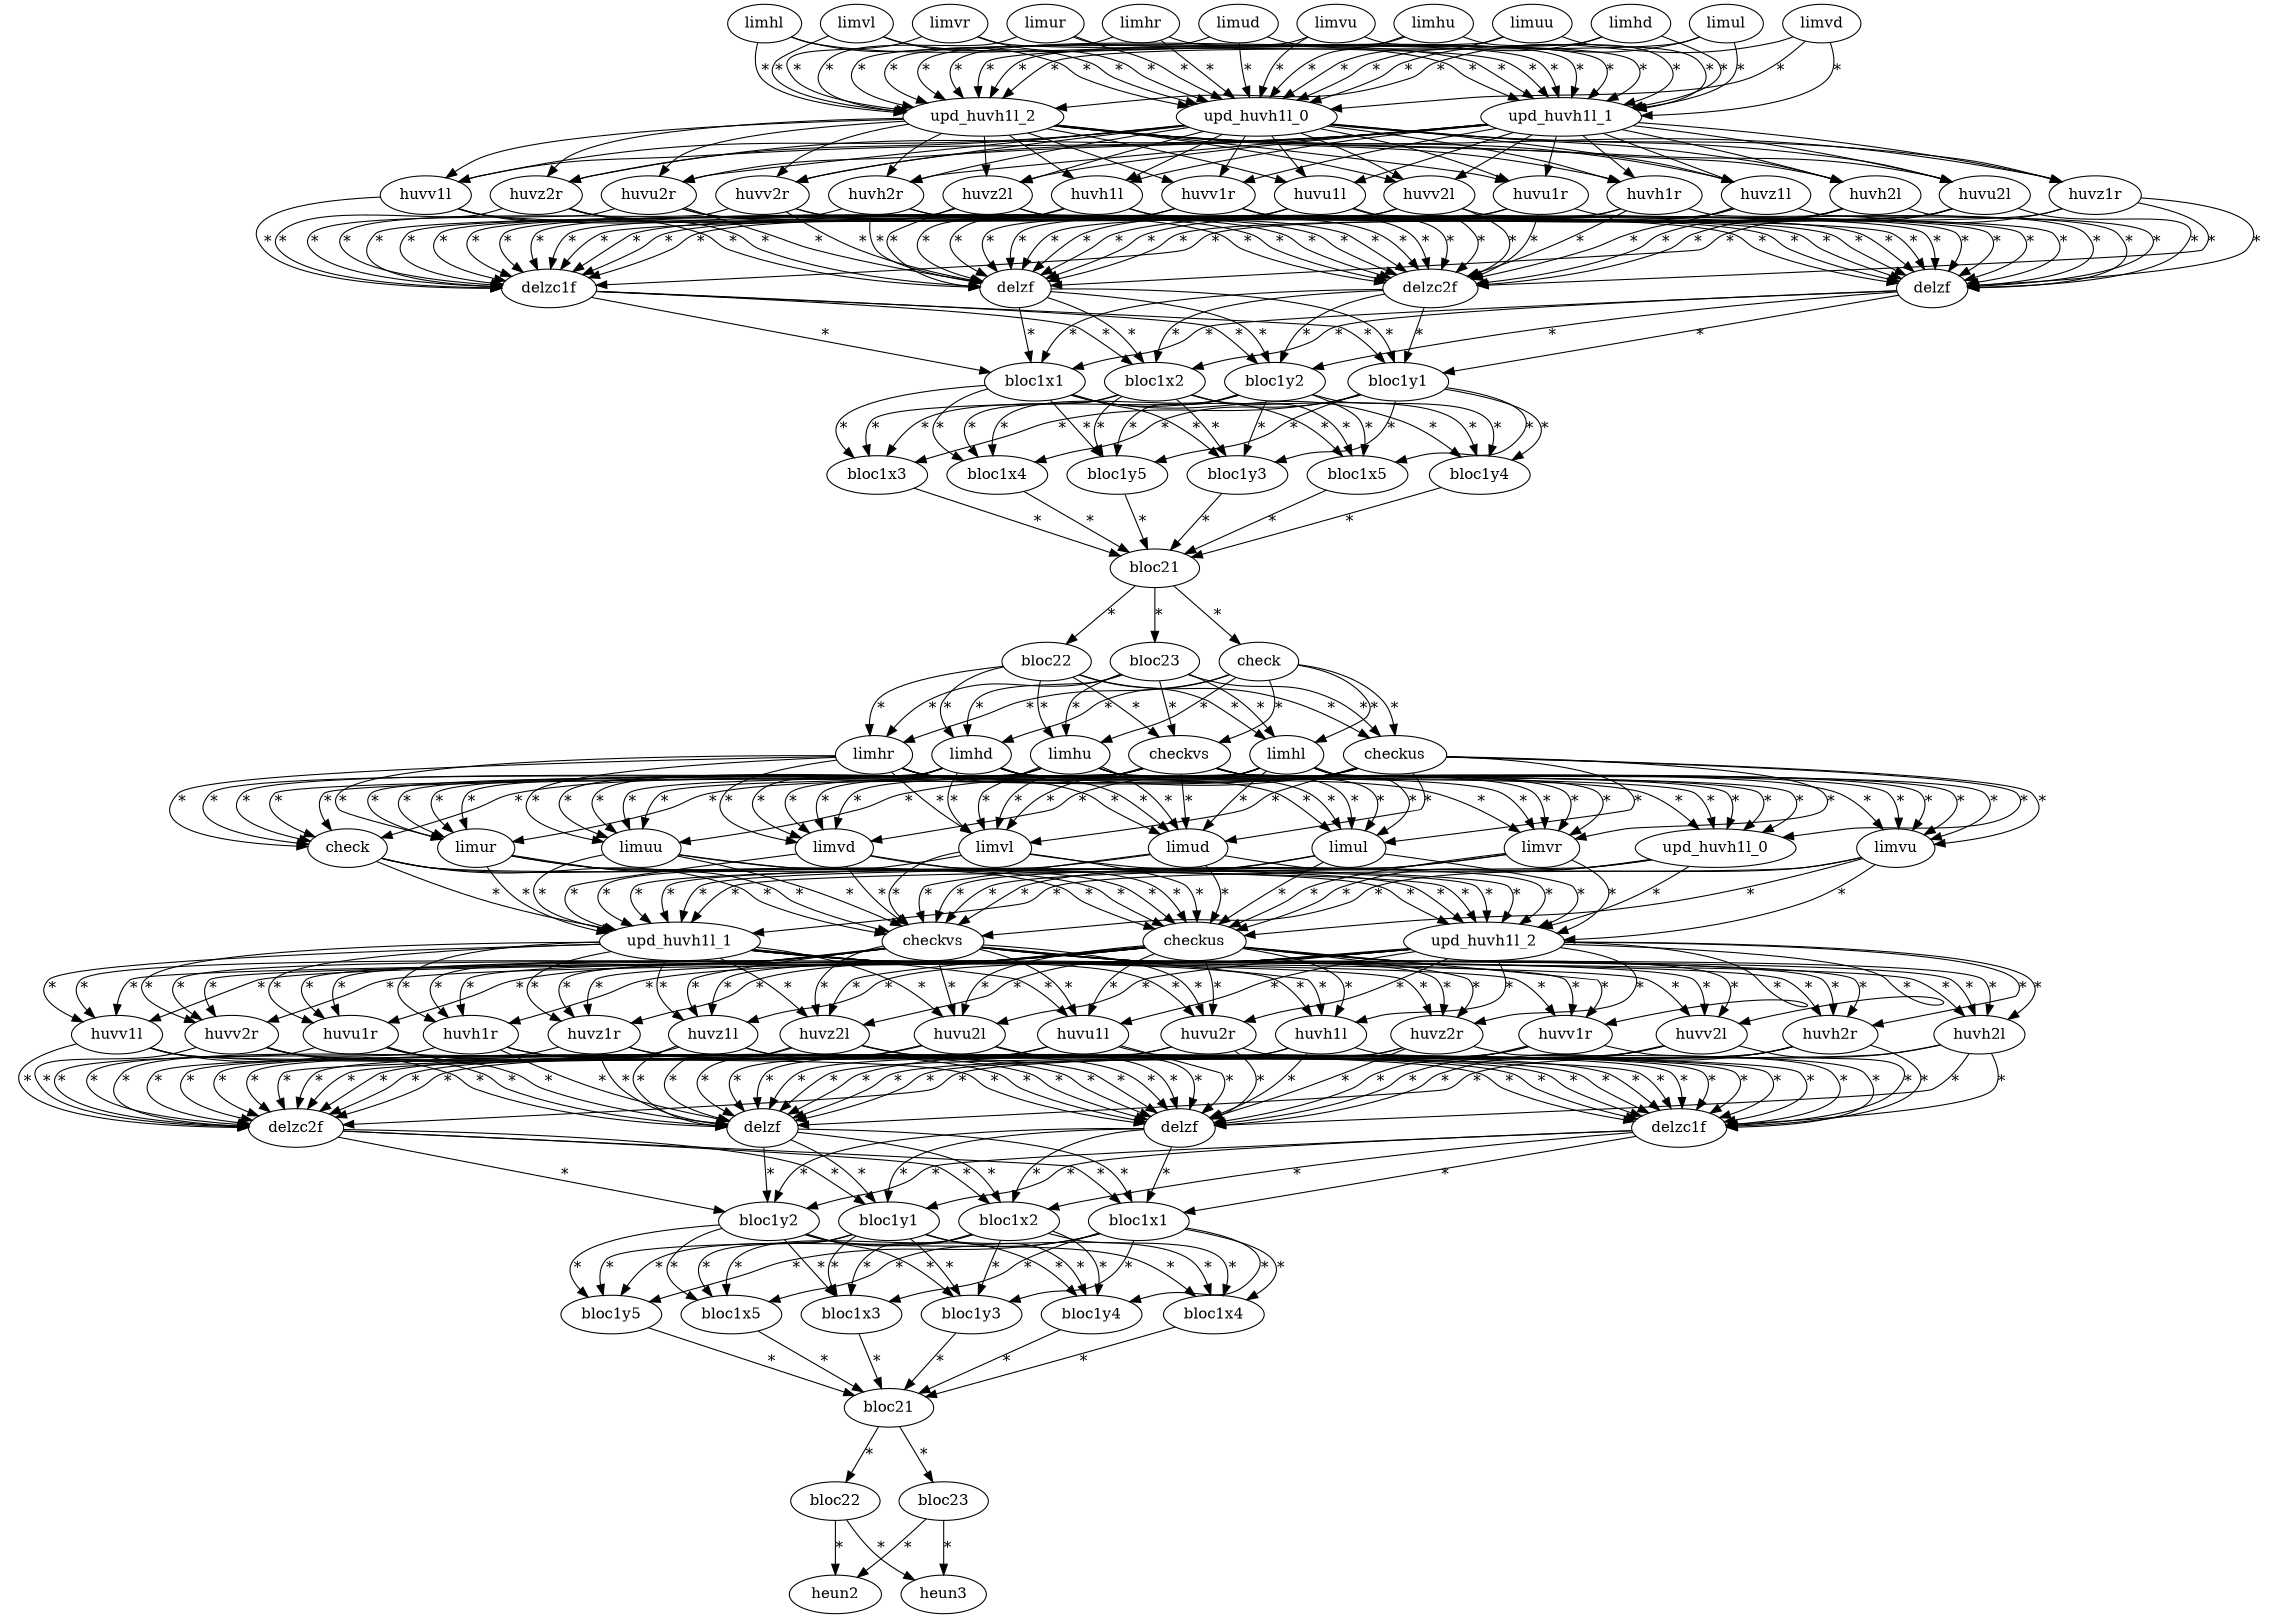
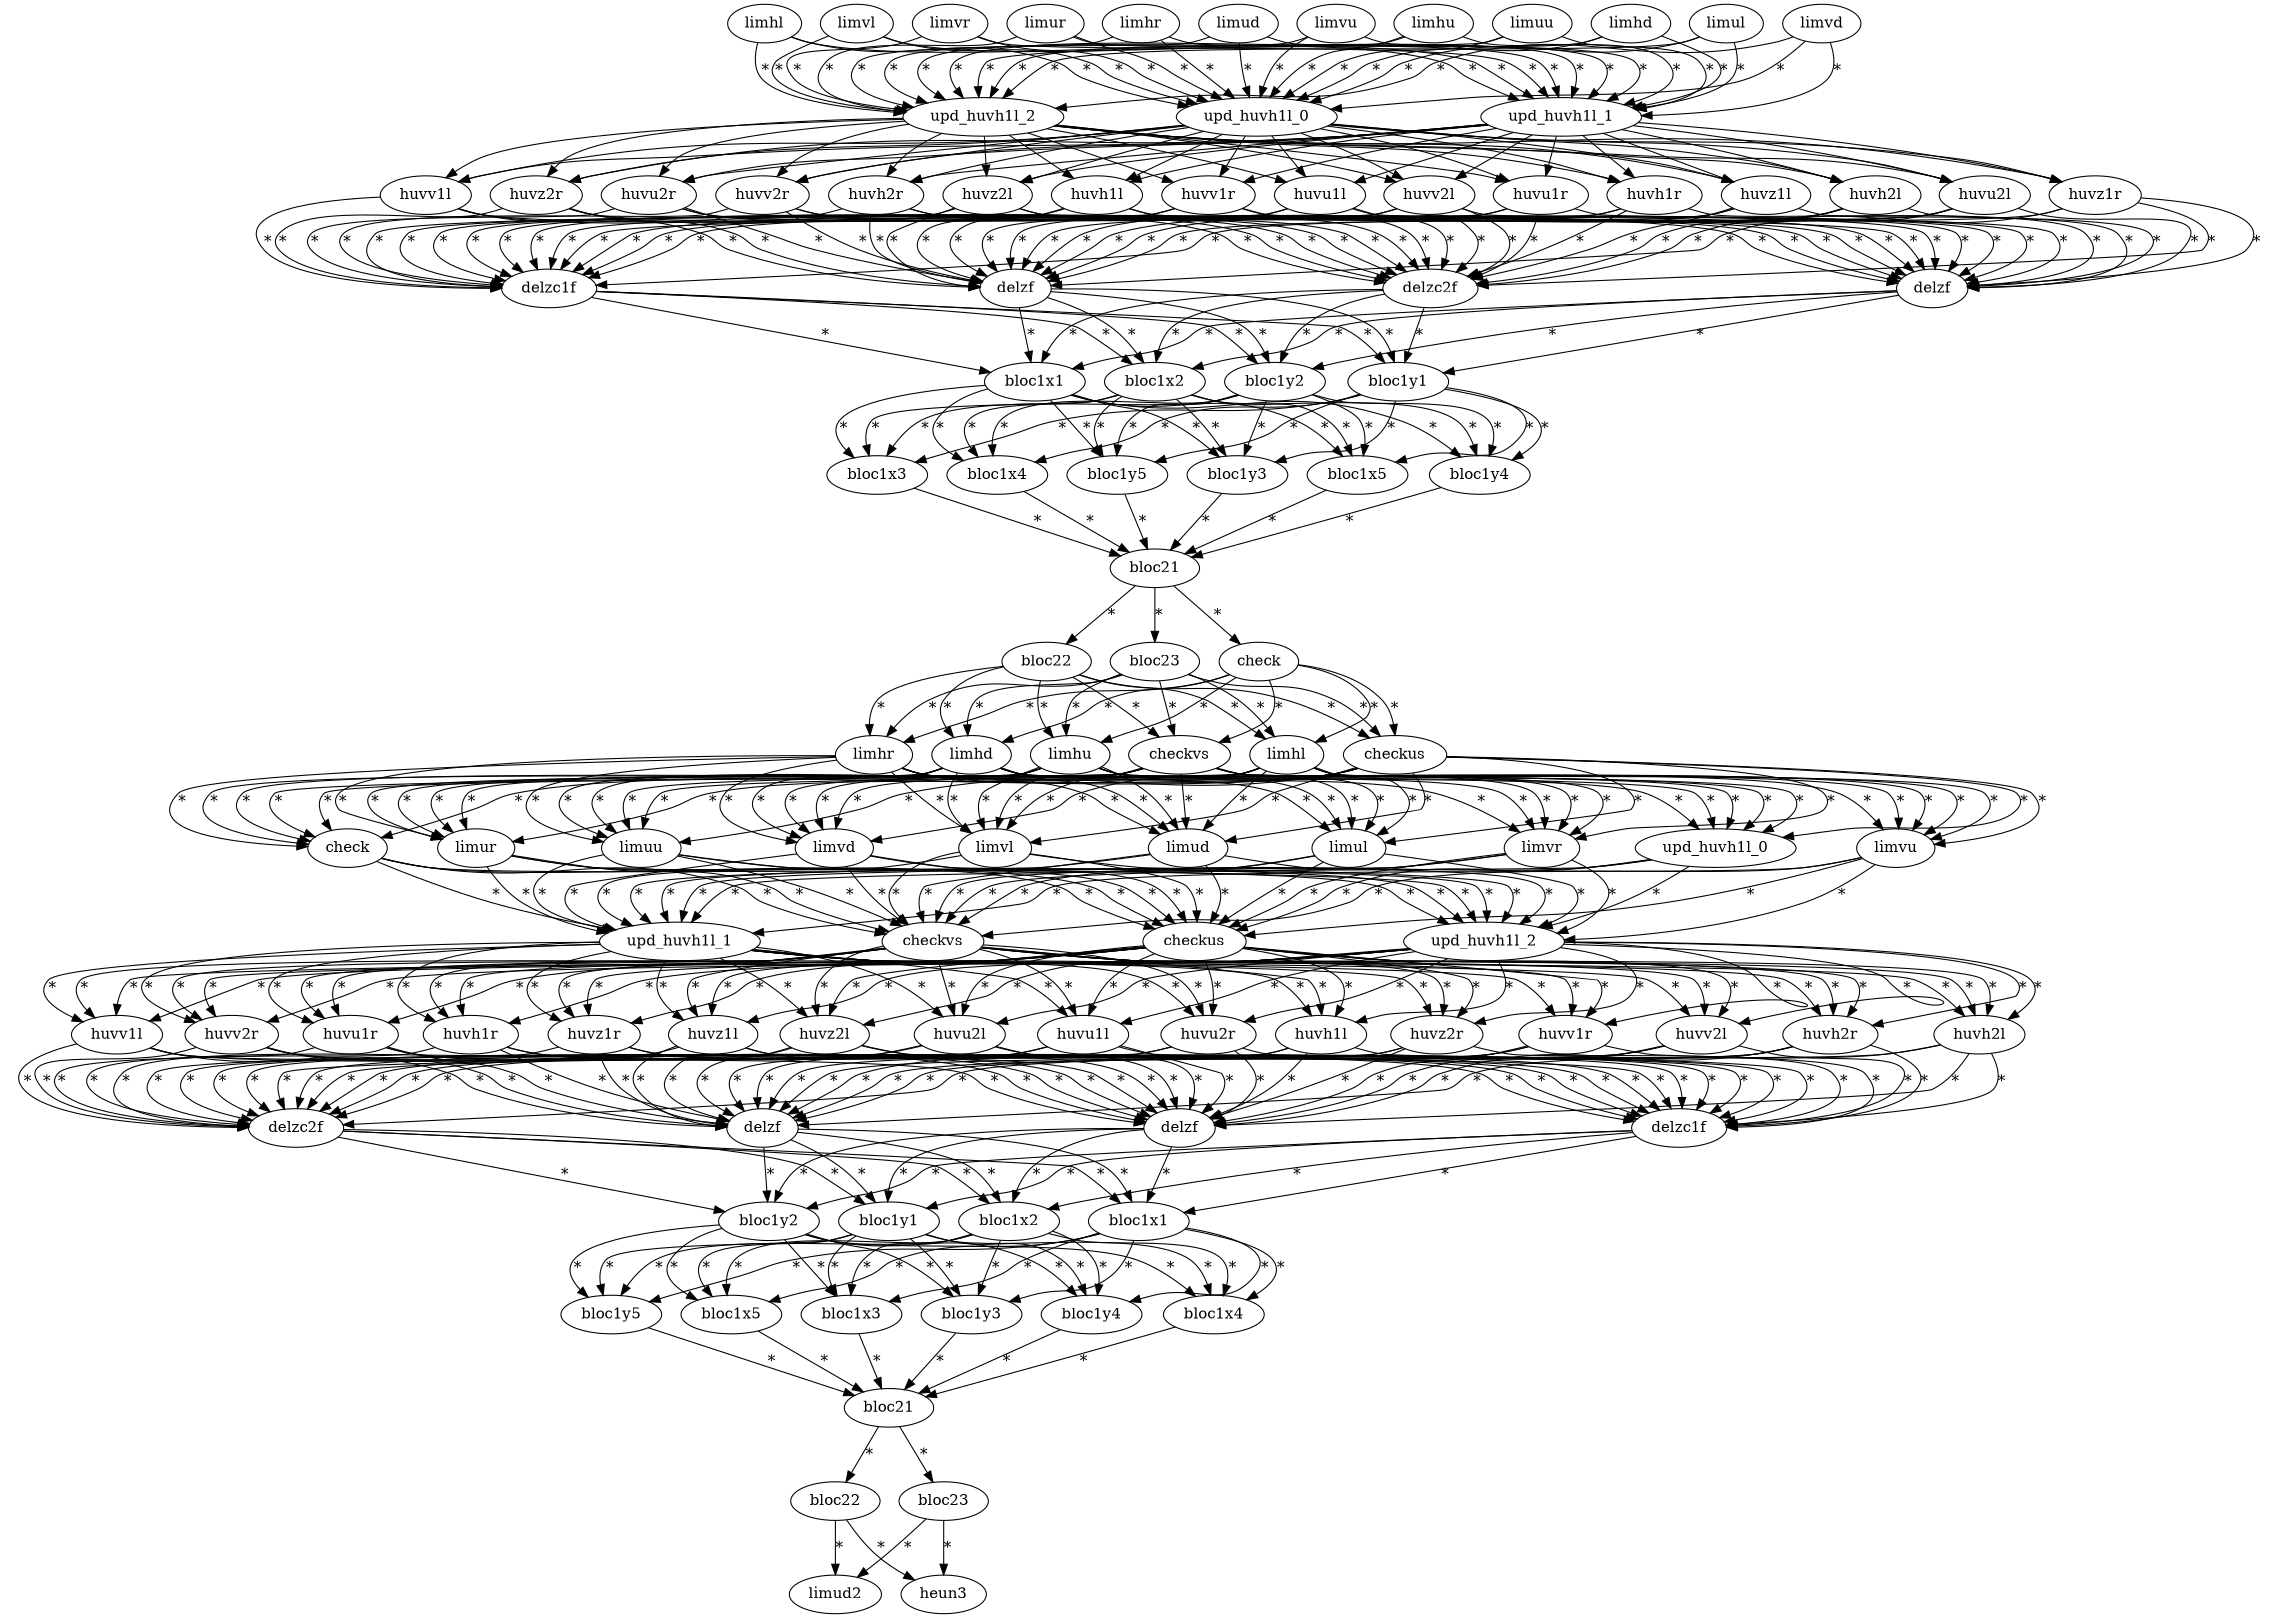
(835, 1594) -> (835, 1594)
